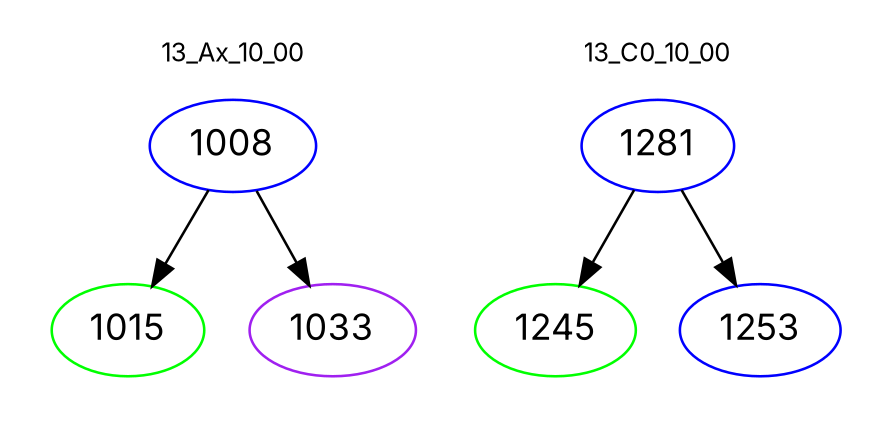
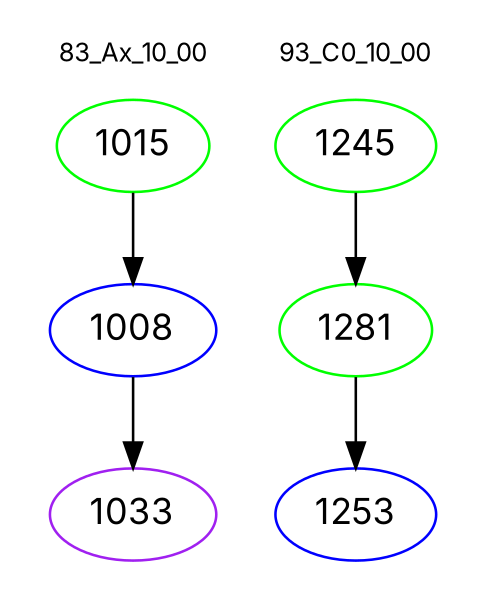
(233, 55) -> (133, 55)
(658, 55) -> (356, 55)
(658, 146) -> (356, 330)
(614, 226) -> (356, 225)
(187, 227) -> (133, 225)
